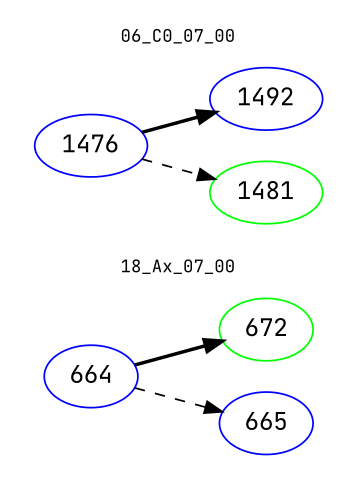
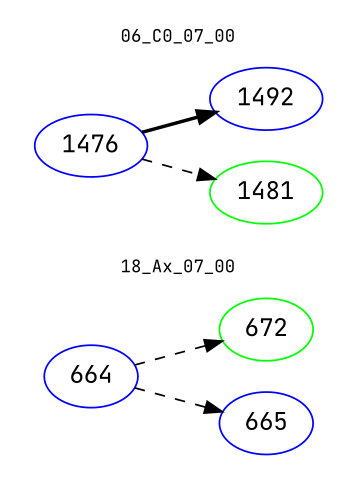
(170, 355) -> (170, 355)
